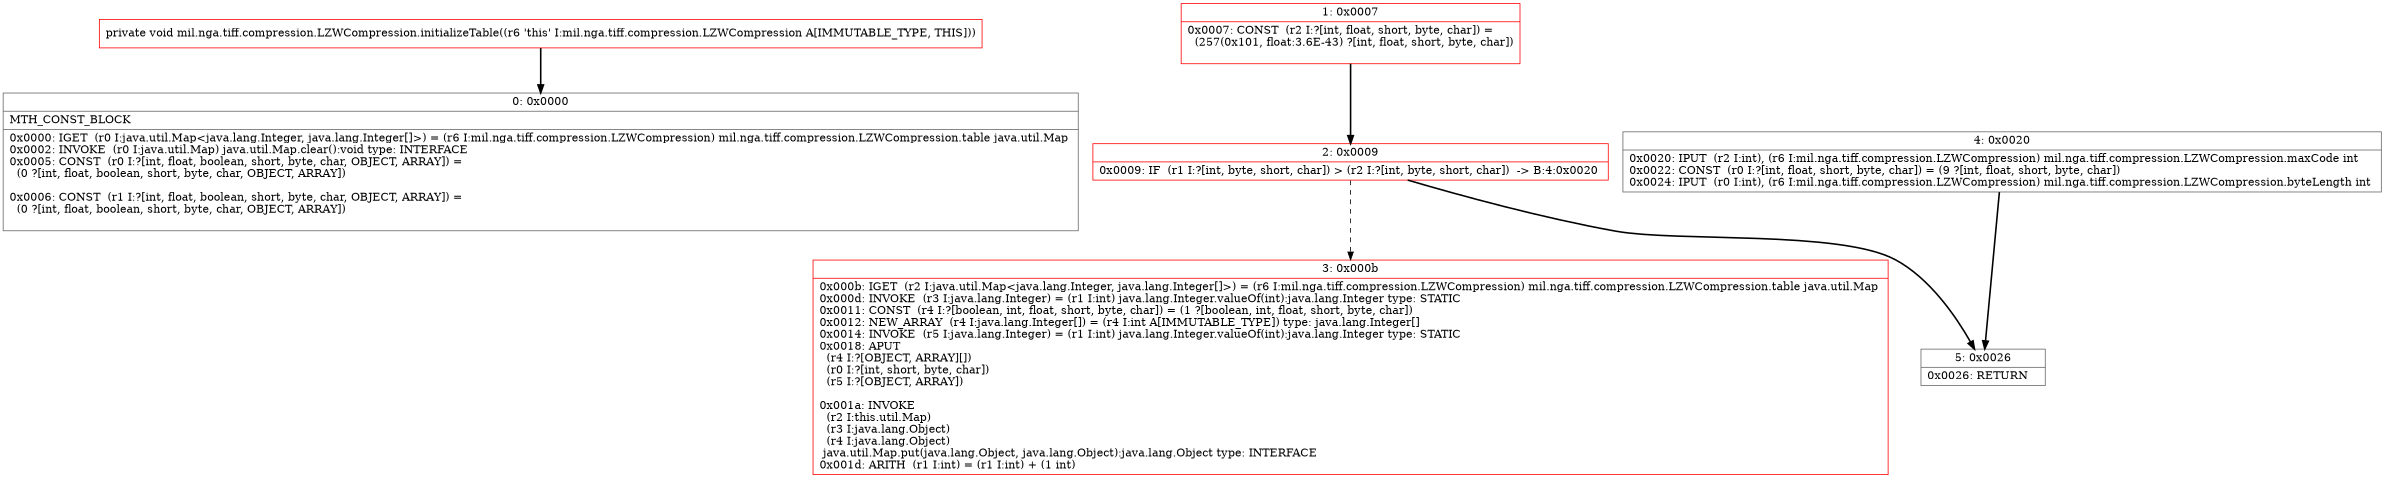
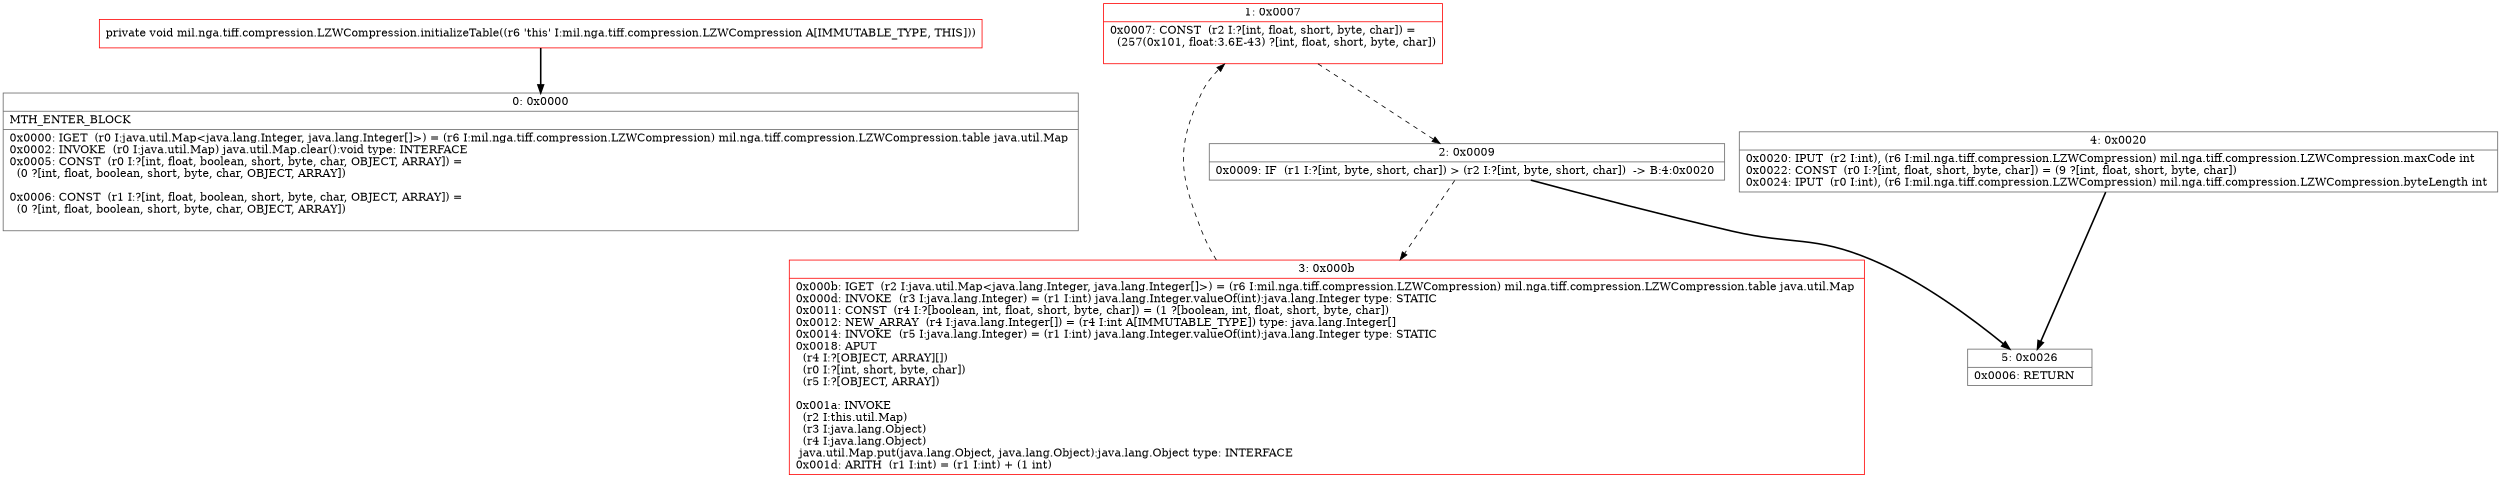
(1351, 100) -> (1376, 101)
(70, 120) -> (70, 120)
(1351, 162) -> (1467, 162)
none -> (1184, 163)
(1983, 376) -> (2030, 376)
